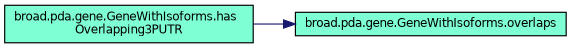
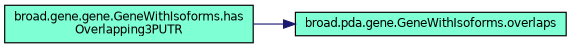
(129, 24) -> (129, 24)
